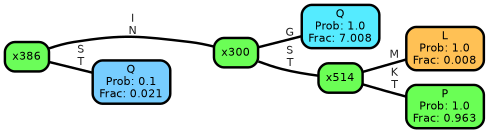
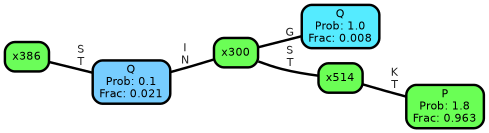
(341, 27) -> (341, 27)
(131, 37) -> (192, 66)
(445, 49) -> none
(445, 107) -> (445, 107)
